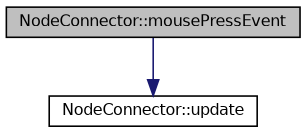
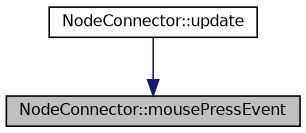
(153, 59) -> (153, 59)
